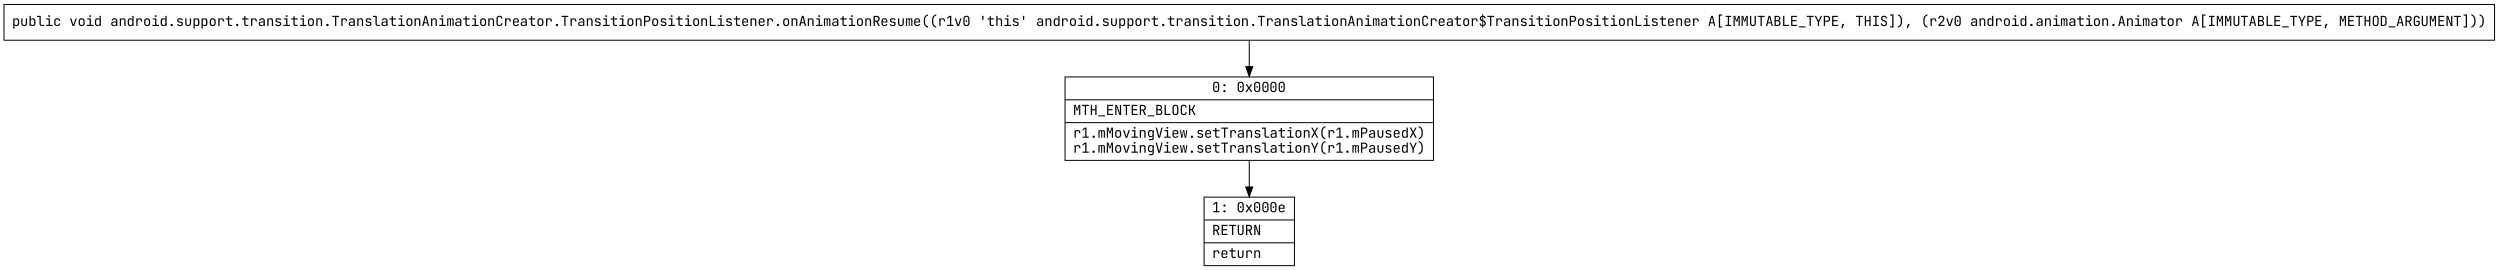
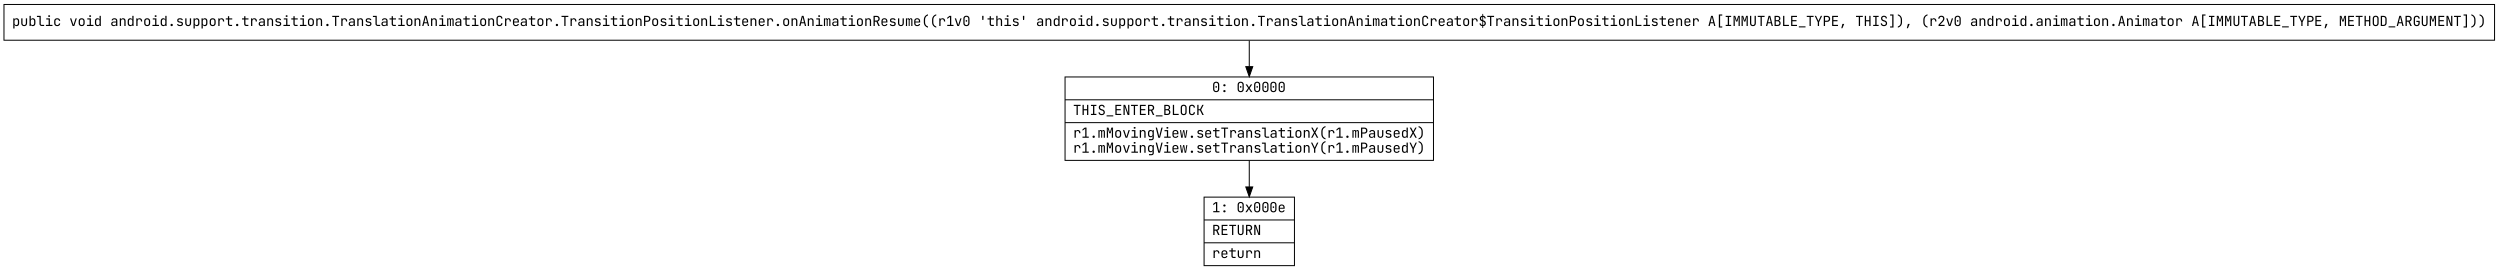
(1135, 111) -> (1139, 111)
